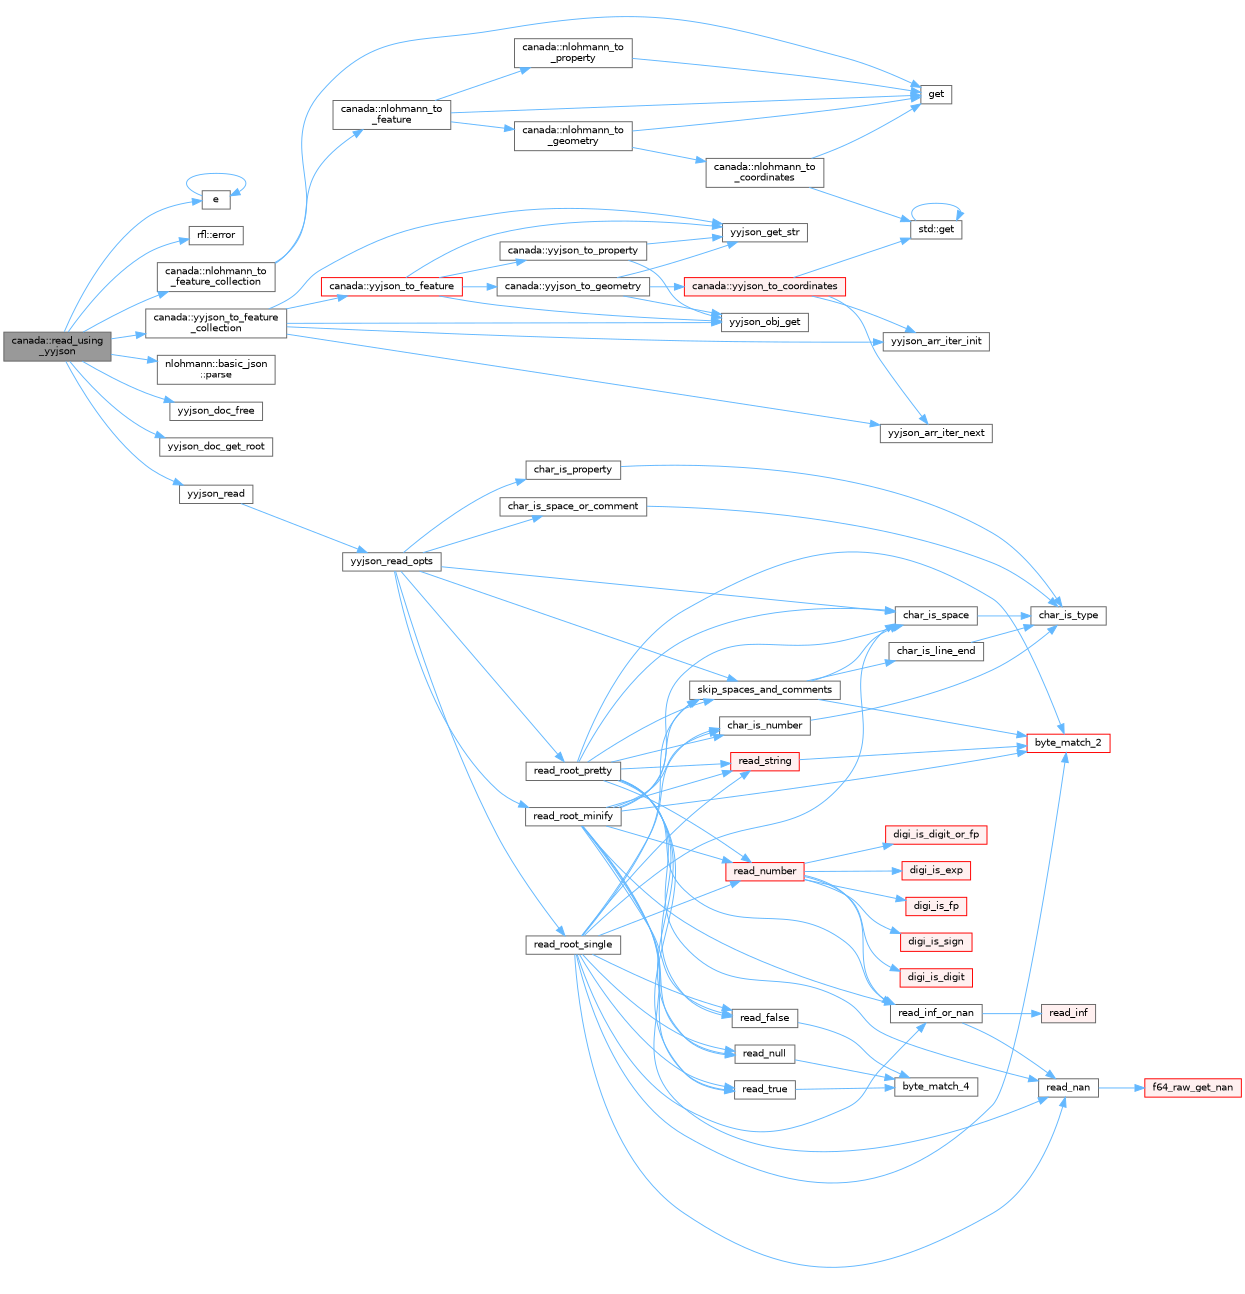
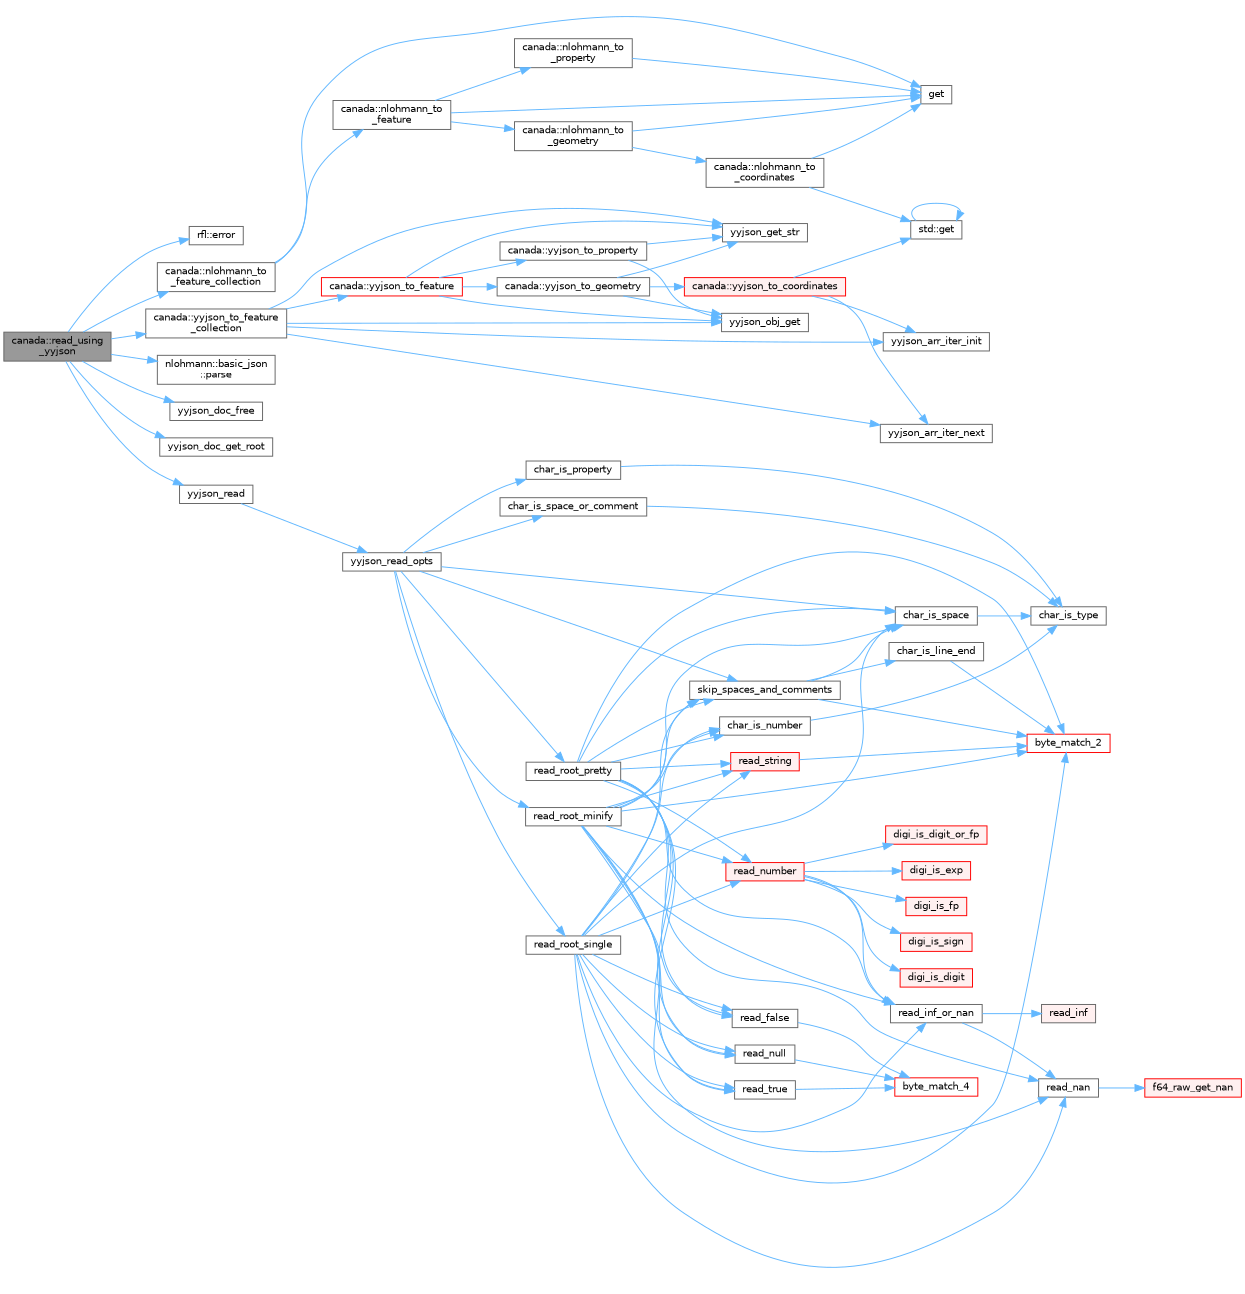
(216, 200) -> none
(998, 635) -> (998, 695)
(936, 1087) -> (936, 1087)
